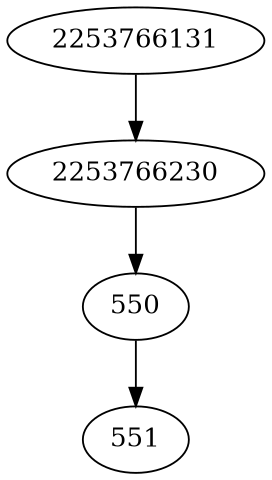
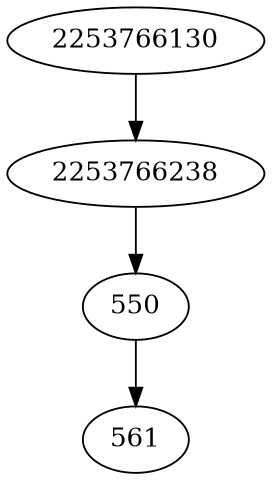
(136, 41) -> (136, 41)
(136, 174) -> (136, 174)
(136, 440) -> (136, 440)
